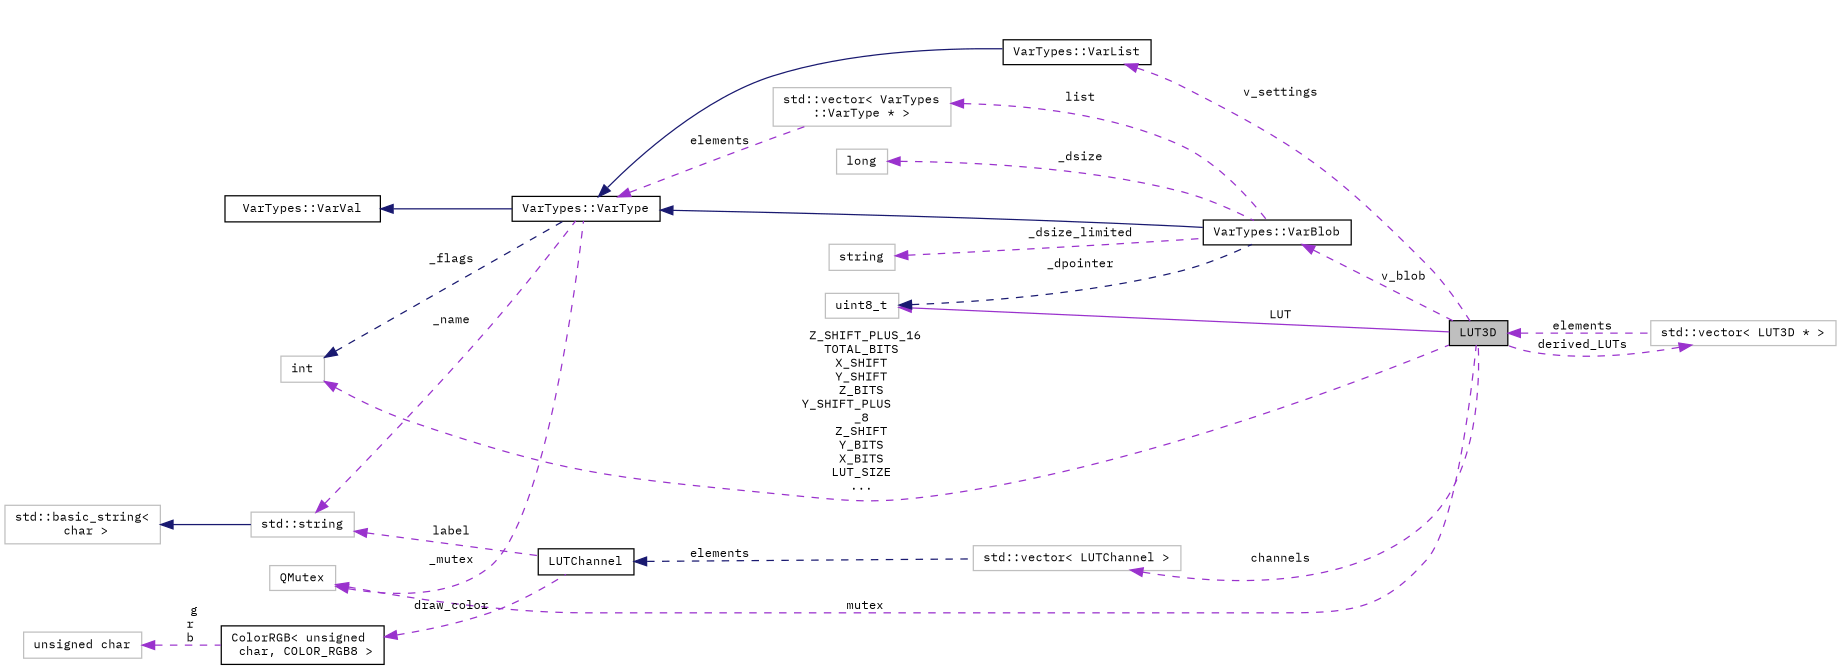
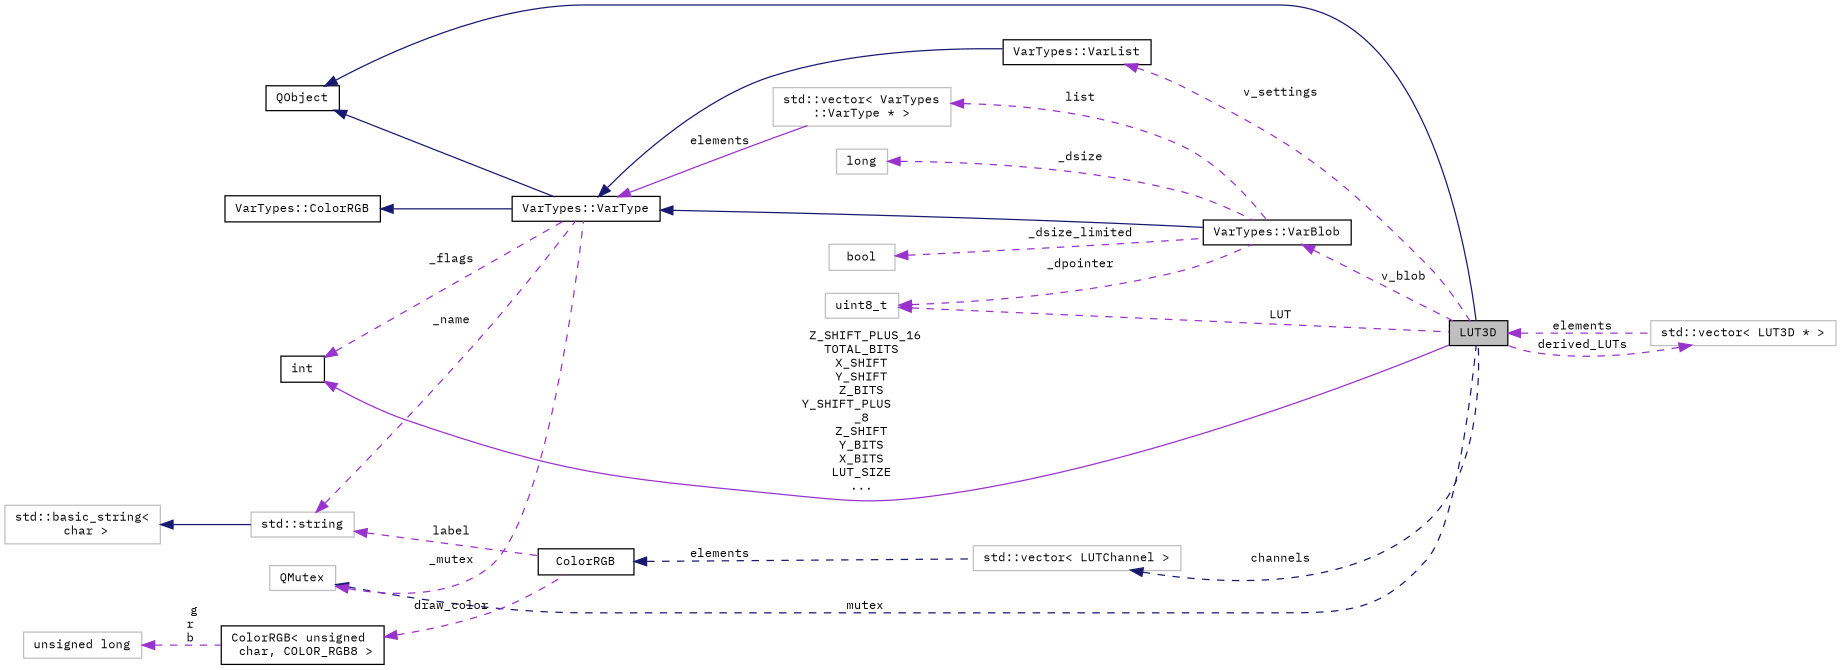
none -> (303, 98)
(718, 158) -> (718, 158)
(303, 209) -> (303, 209)
(862, 257) -> (862, 257)
(450, 286) -> (450, 286)
(1085, 289) -> (1085, 289)
(1180, 320) -> (1180, 320)
(303, 369) -> (303, 369)
(896, 500) -> (896, 500)
(1382, 552) -> (1382, 552)
(586, 562) -> (586, 562)
(1006, 613) -> (1006, 613)
(83, 645) -> (83, 645)
